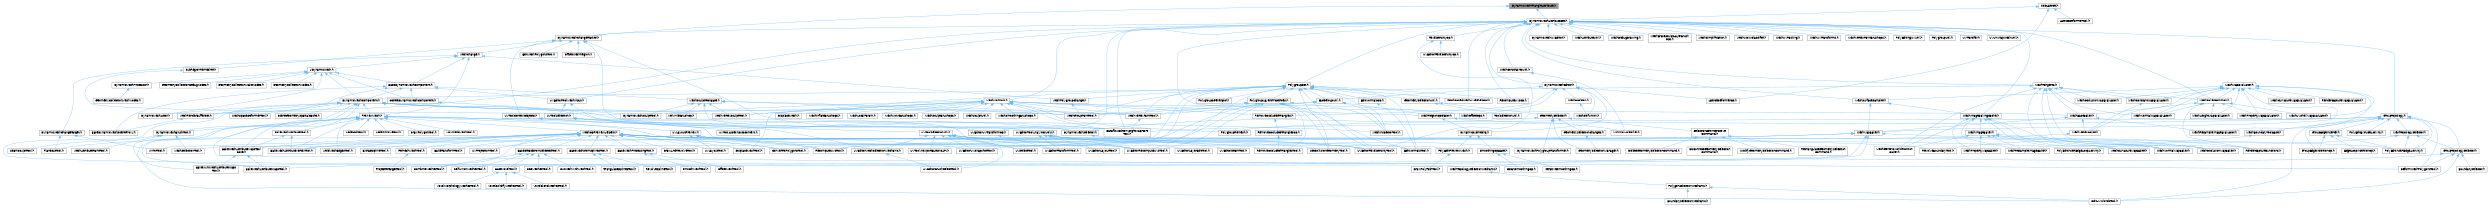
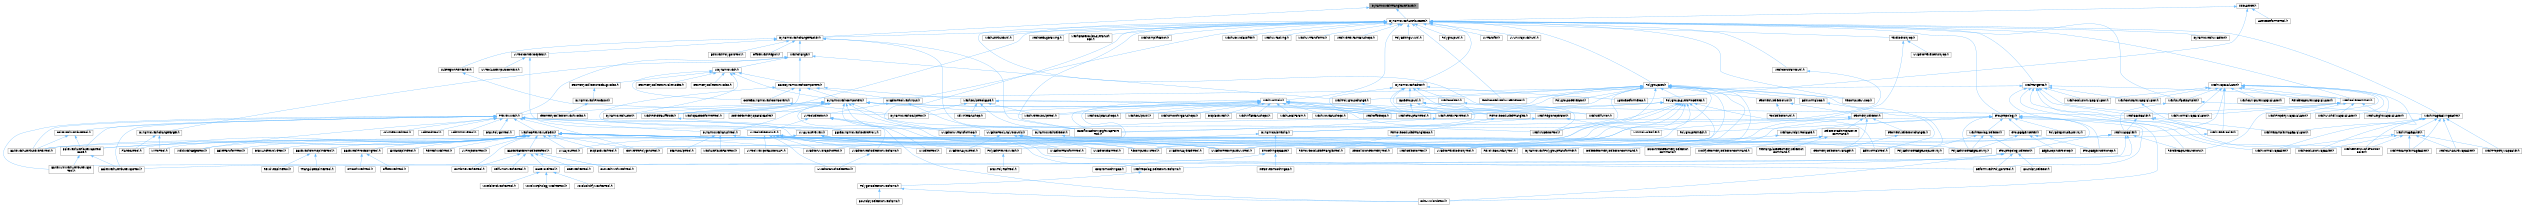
(228, 77) -> (594, 94)
none -> (793, 123)
(390, 169) -> none
